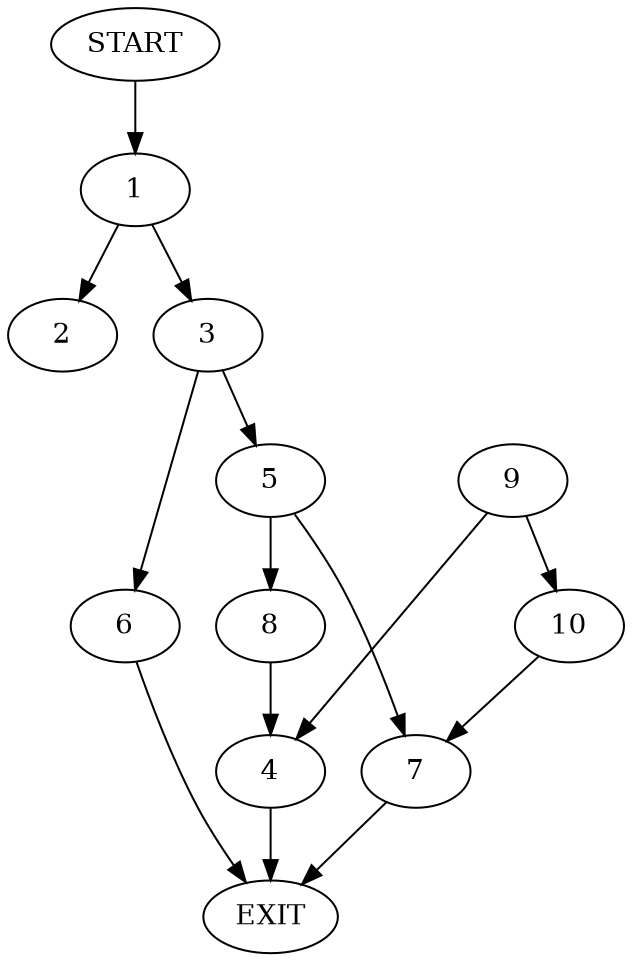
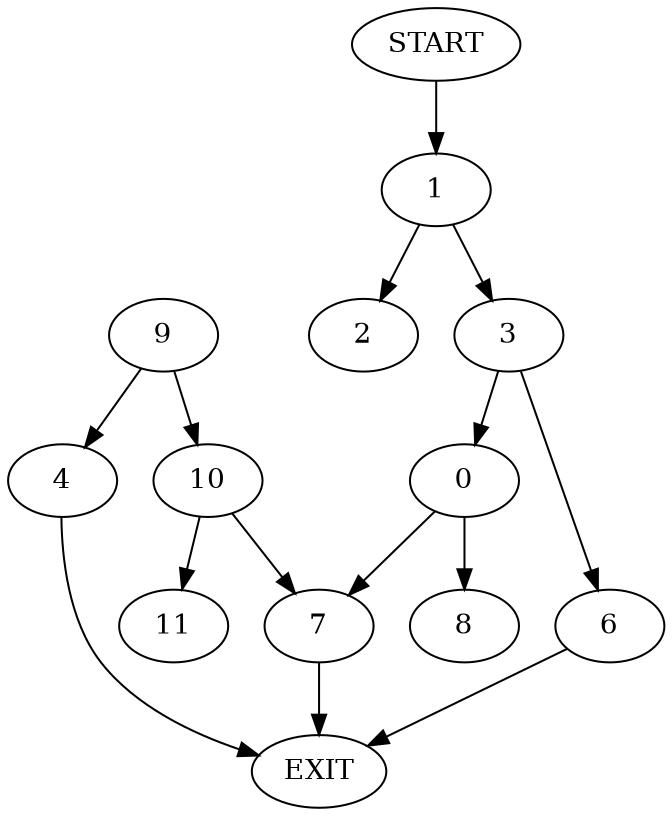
(271, 481) -> (464, 481)
none -> (174, 626)
(271, 689) -> none
